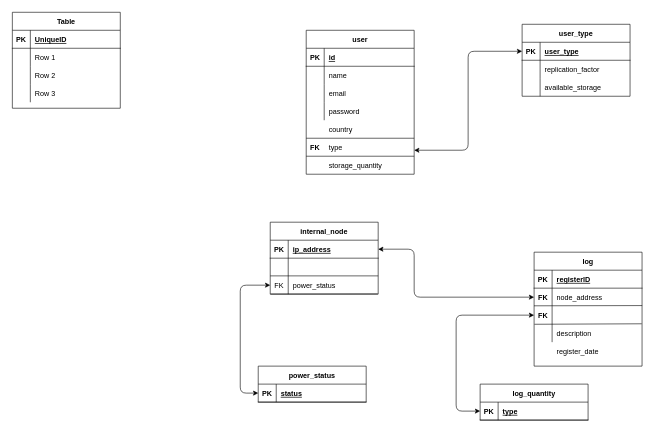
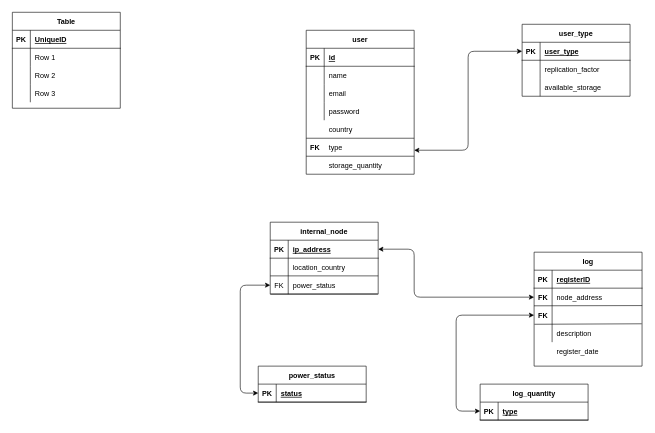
none -> (333, 267)
